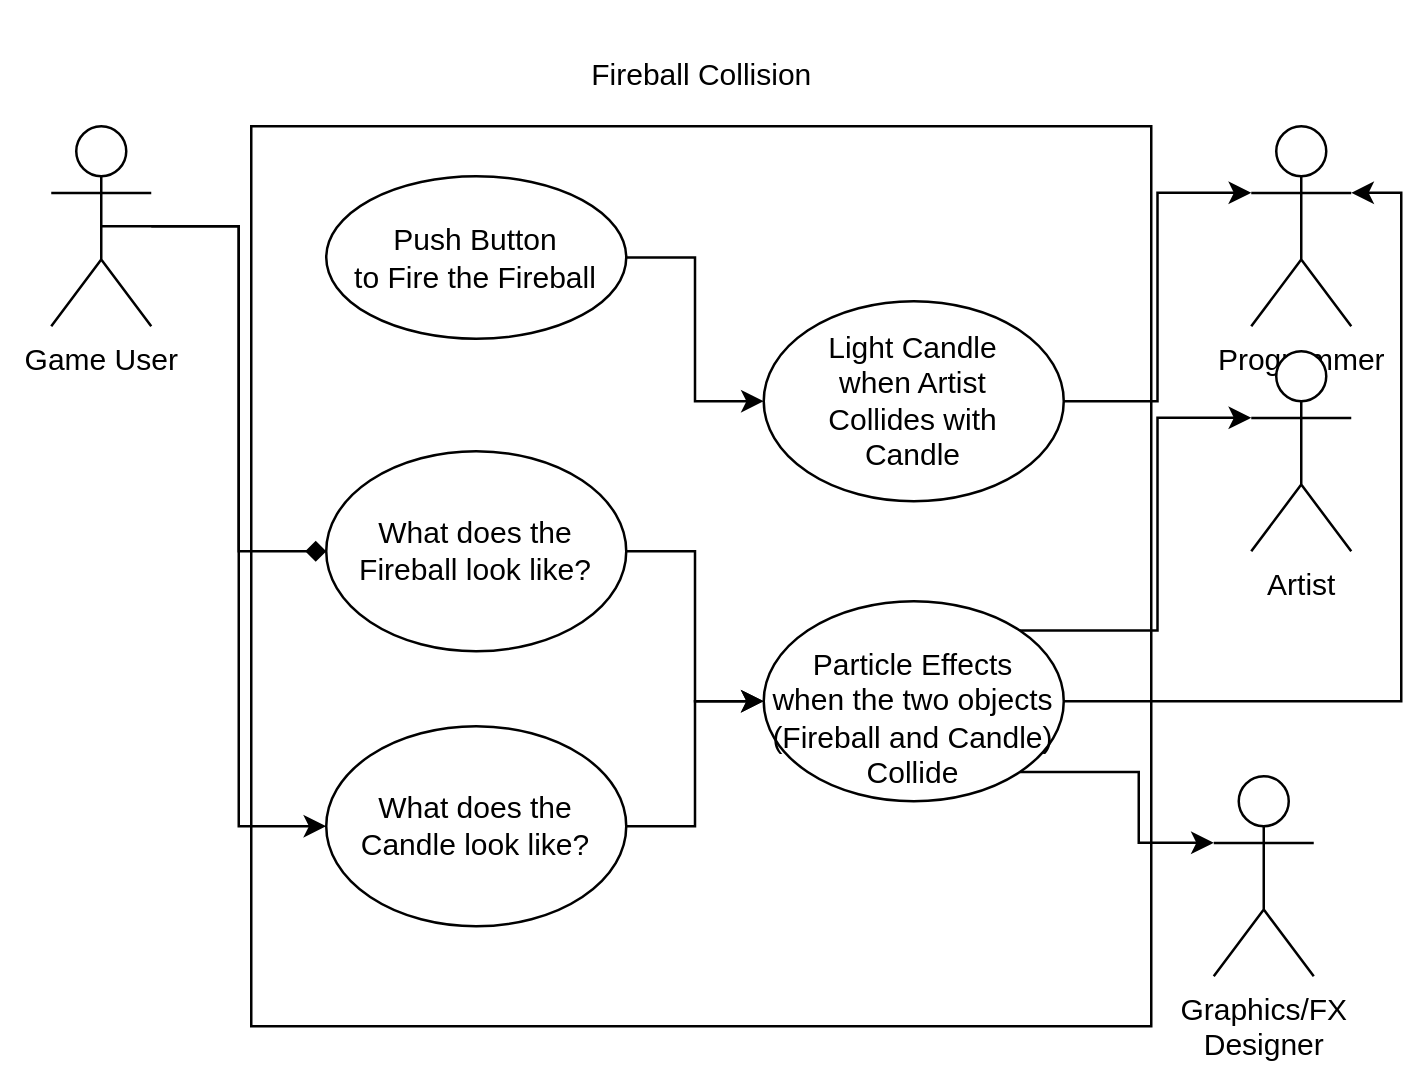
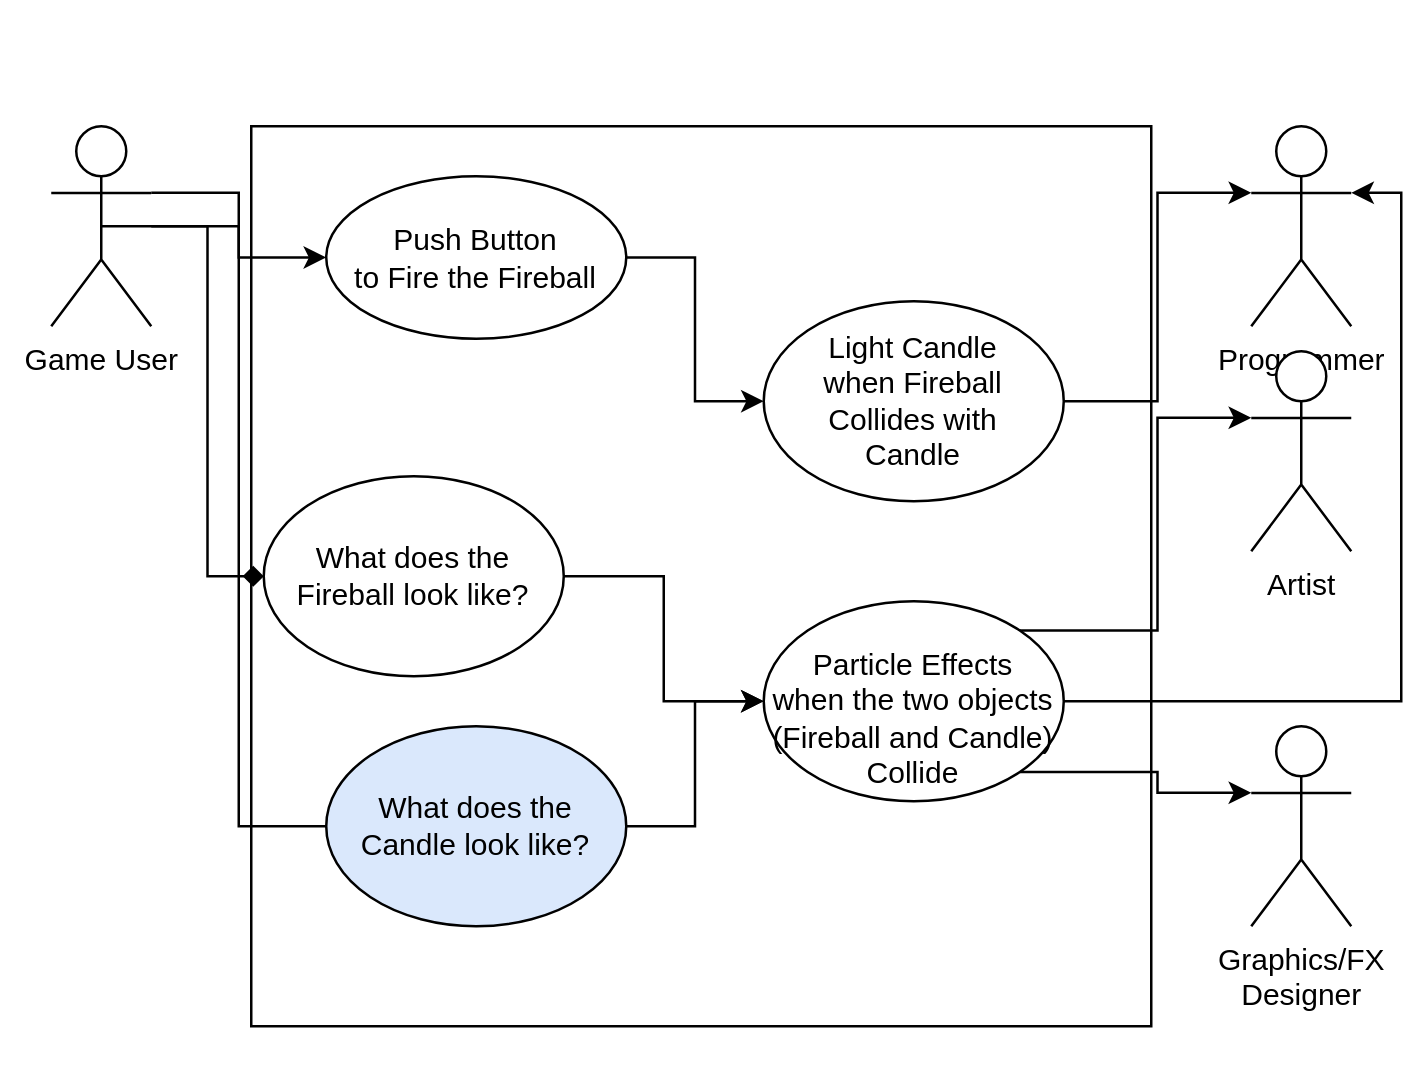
(701, 76) -> none
none -> (213, 193)
(914, 401) -> (914, 401)
(476, 551) -> (414, 576)
(308, 826) -> (315, 826)
(476, 826) -> (476, 826)
(1264, 876) -> (1301, 826)
